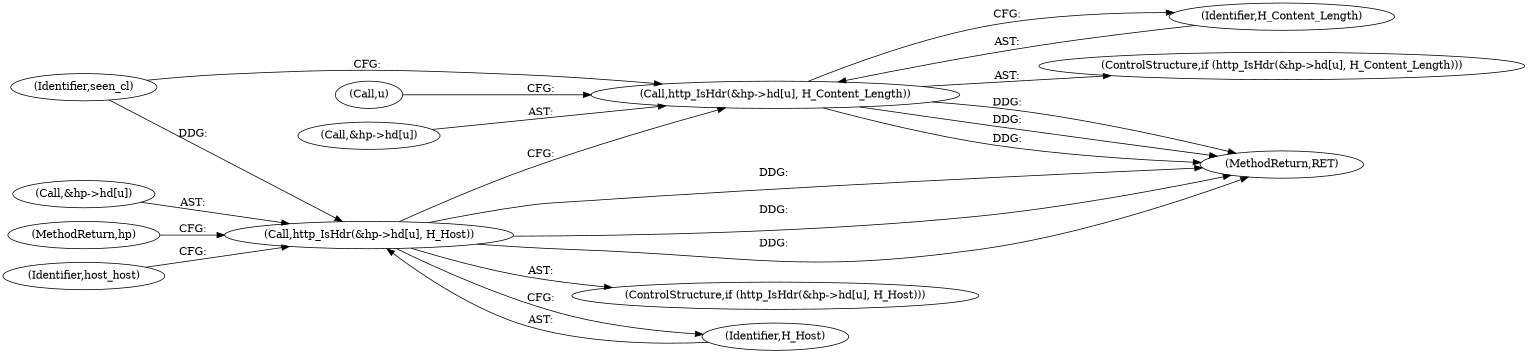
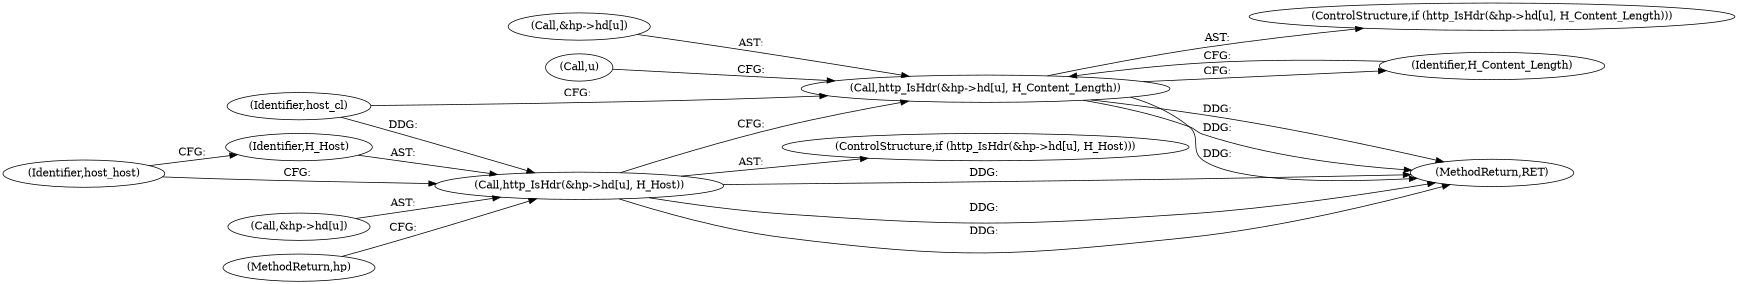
(1009, 42) -> (1219, 56)
(84, 87) -> (299, 106)
(541, 308) -> (190, 161)
